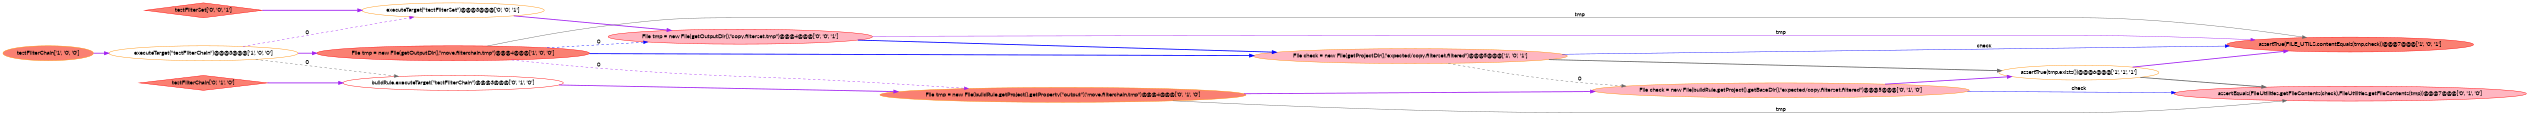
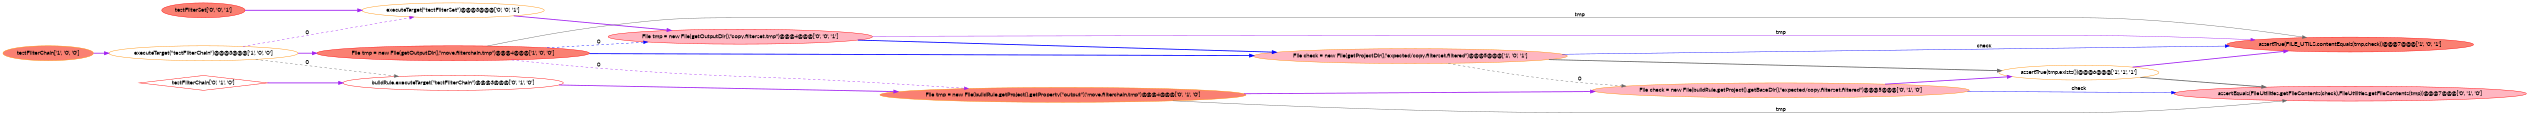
(203, 10) -> (203, 10)
(203, 83) -> (203, 83)
